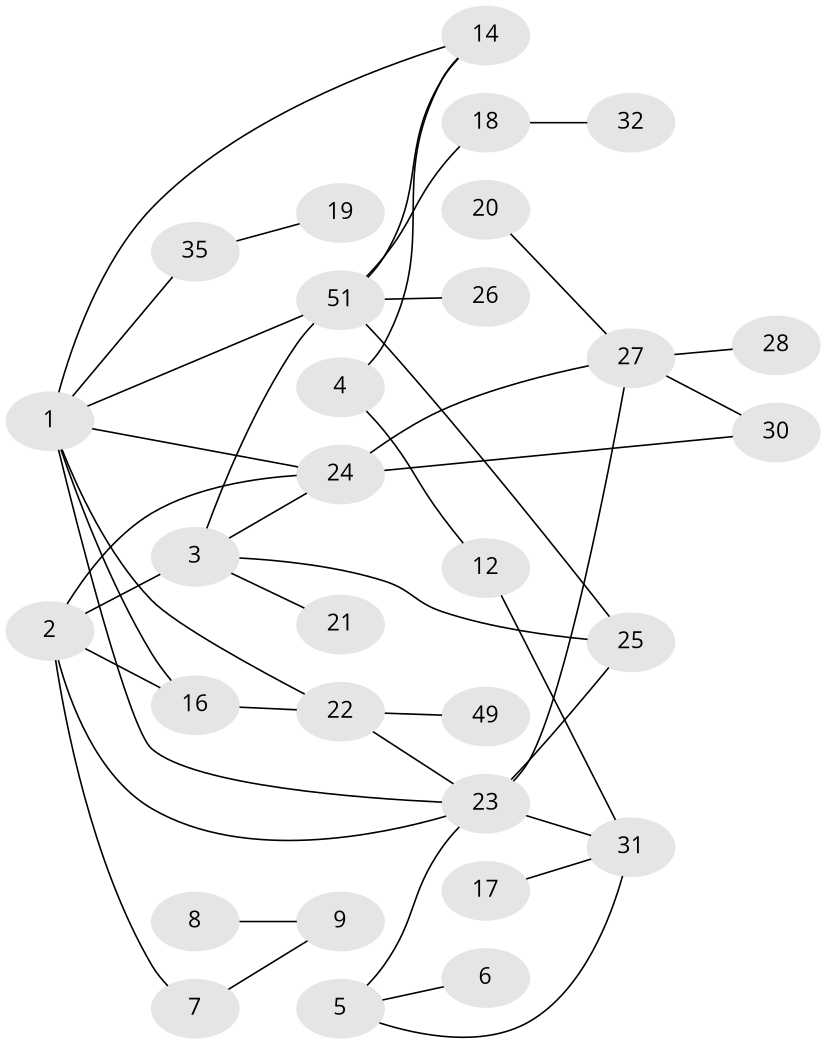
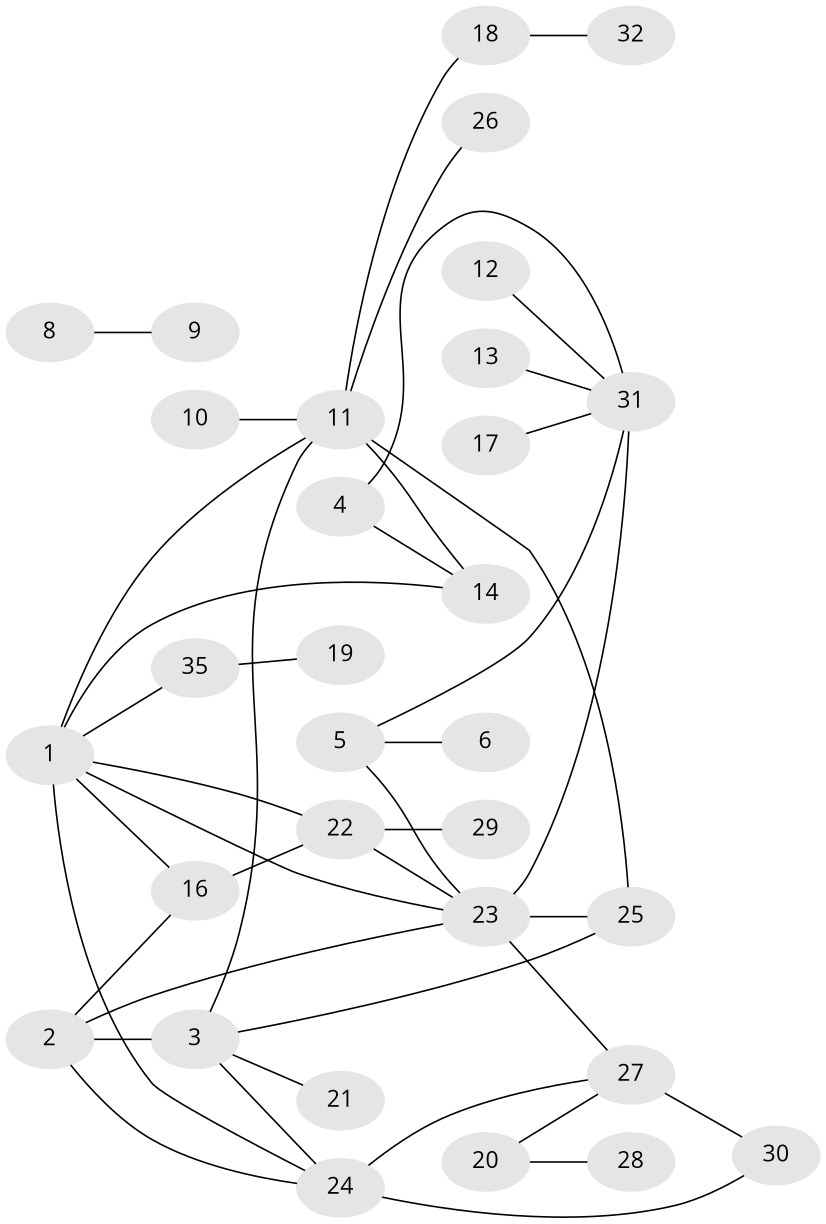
(341, 300) -> (341, 420)
(704, 352) -> (559, 1162)
none -> (486, 358)
none -> (195, 420)
(418, 480) -> (440, 230)
(486, 717) -> (486, 830)
(195, 1009) -> none
